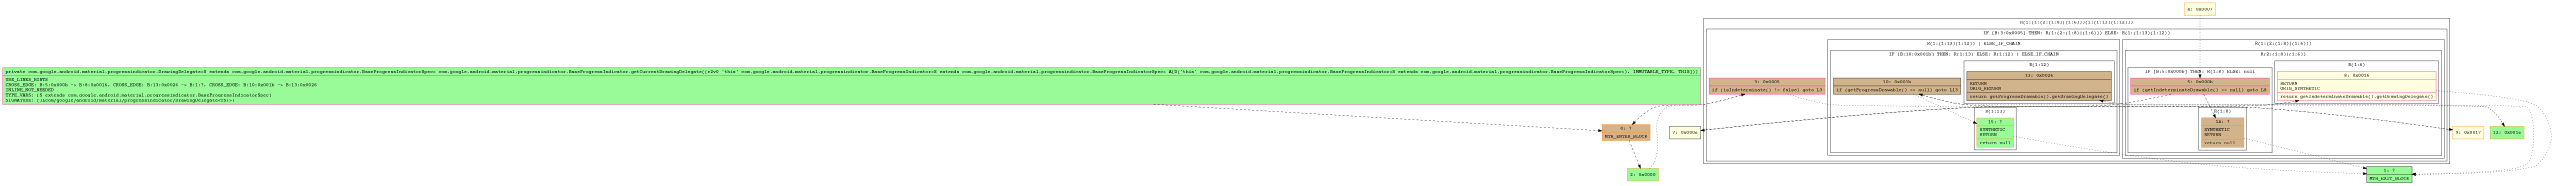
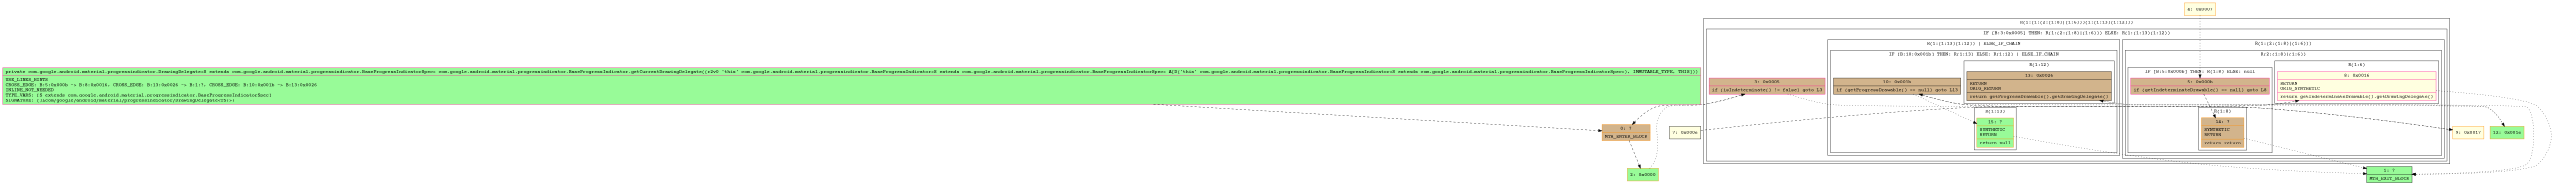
(1938, 109) -> none
(2220, 143) -> (2223, 143)
